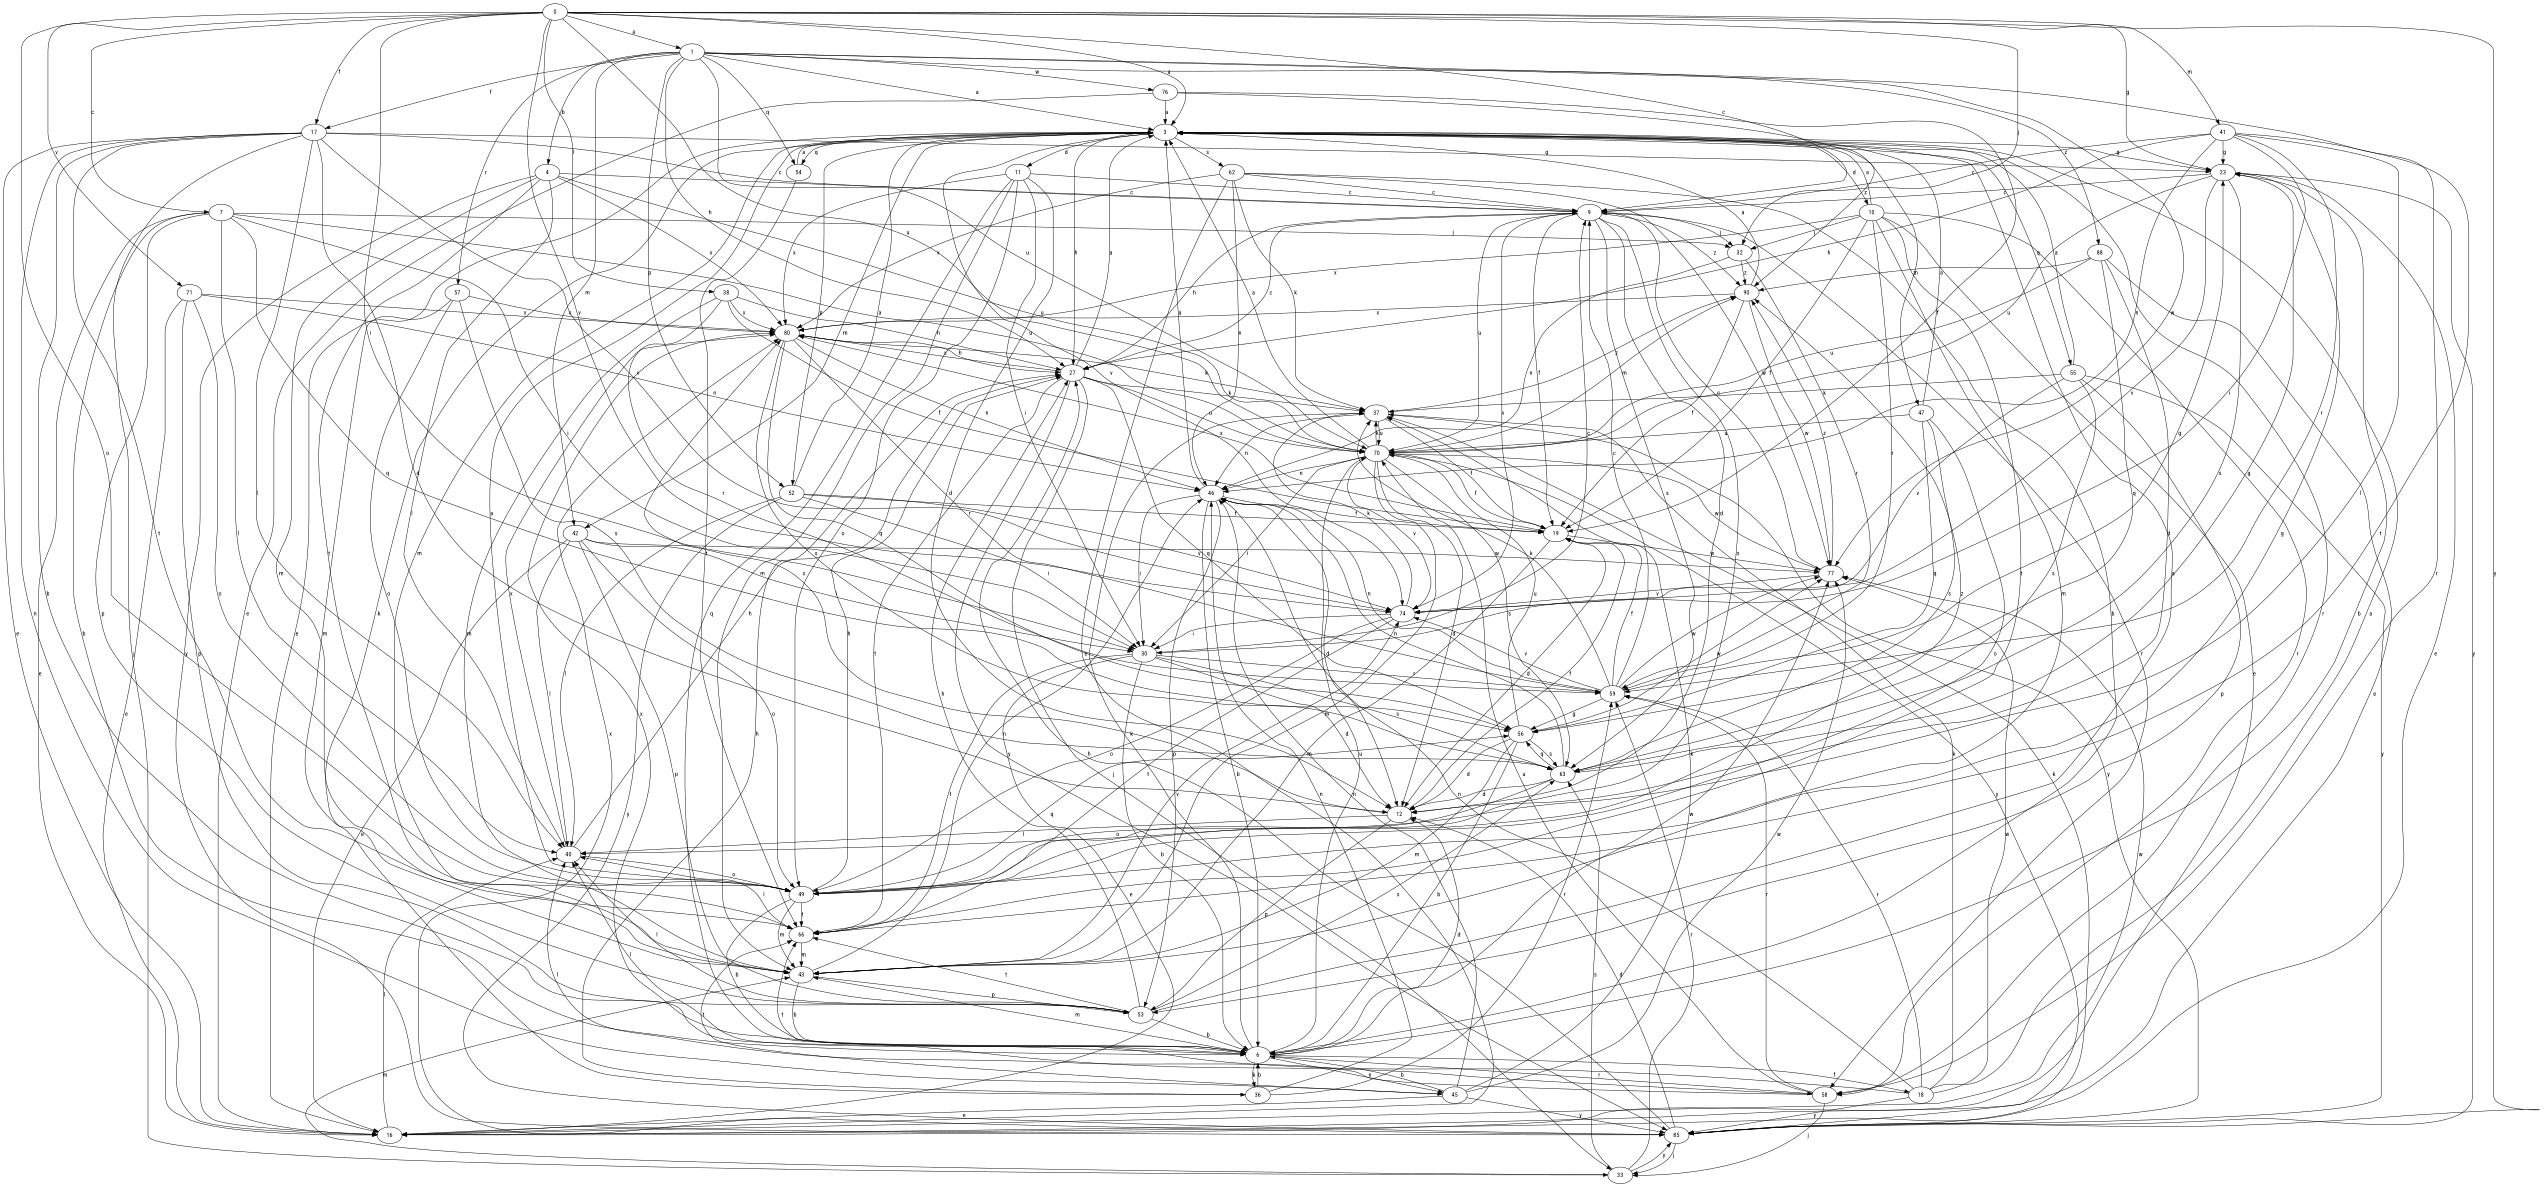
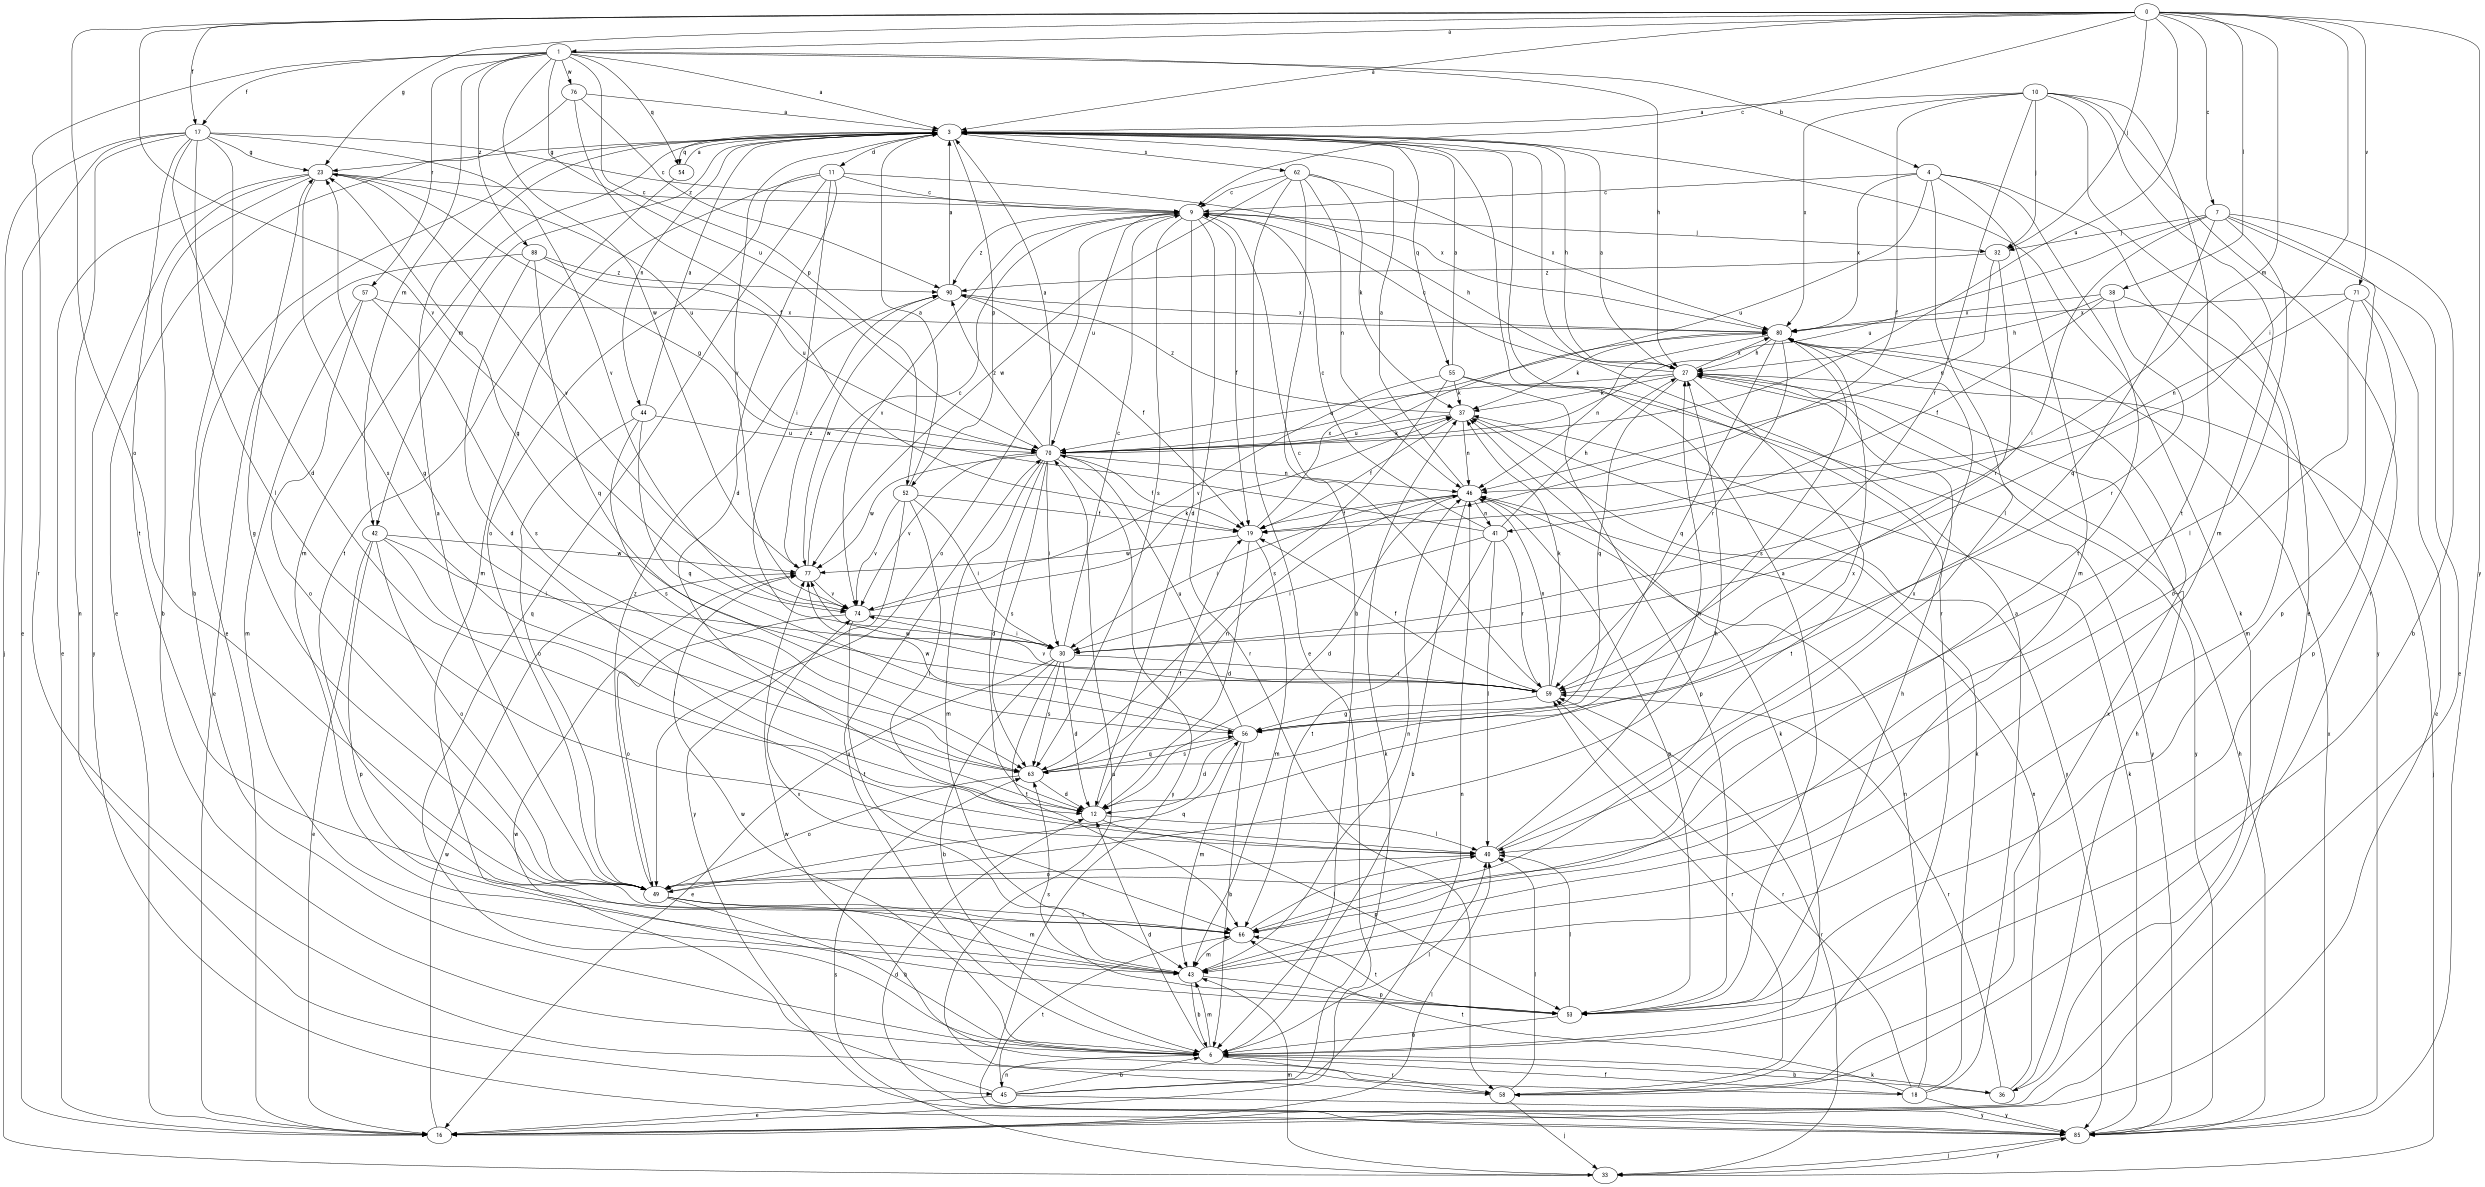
(1534, 136) -> none
(1625, 373) -> (995, 373)
(1921, 413) -> (644, 413)
(1832, 435) -> (1481, 512)
